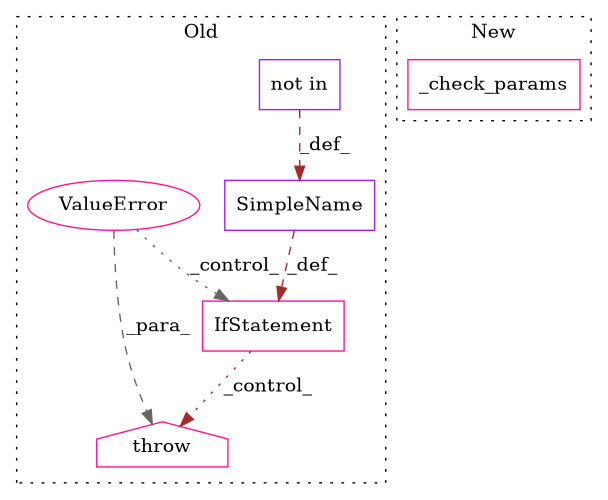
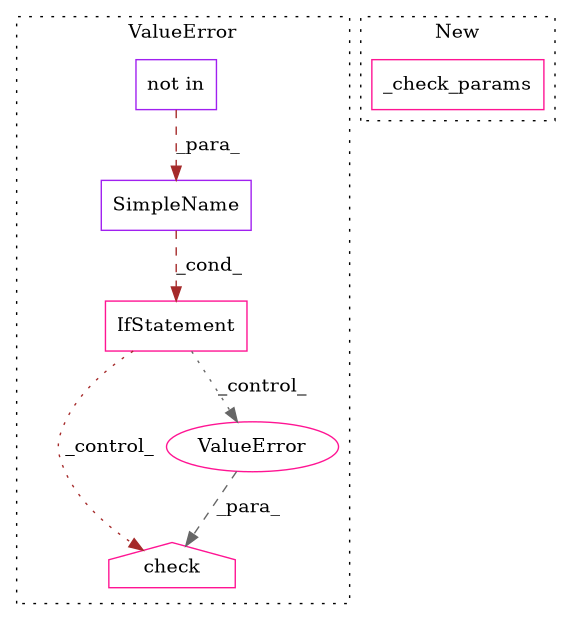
(201, 33) -> (183, 33)
(325, 145) -> (208, 145)
(175, 264) -> (211, 381)
(313, 266) -> (210, 266)
(162, 447) -> (172, 567)
